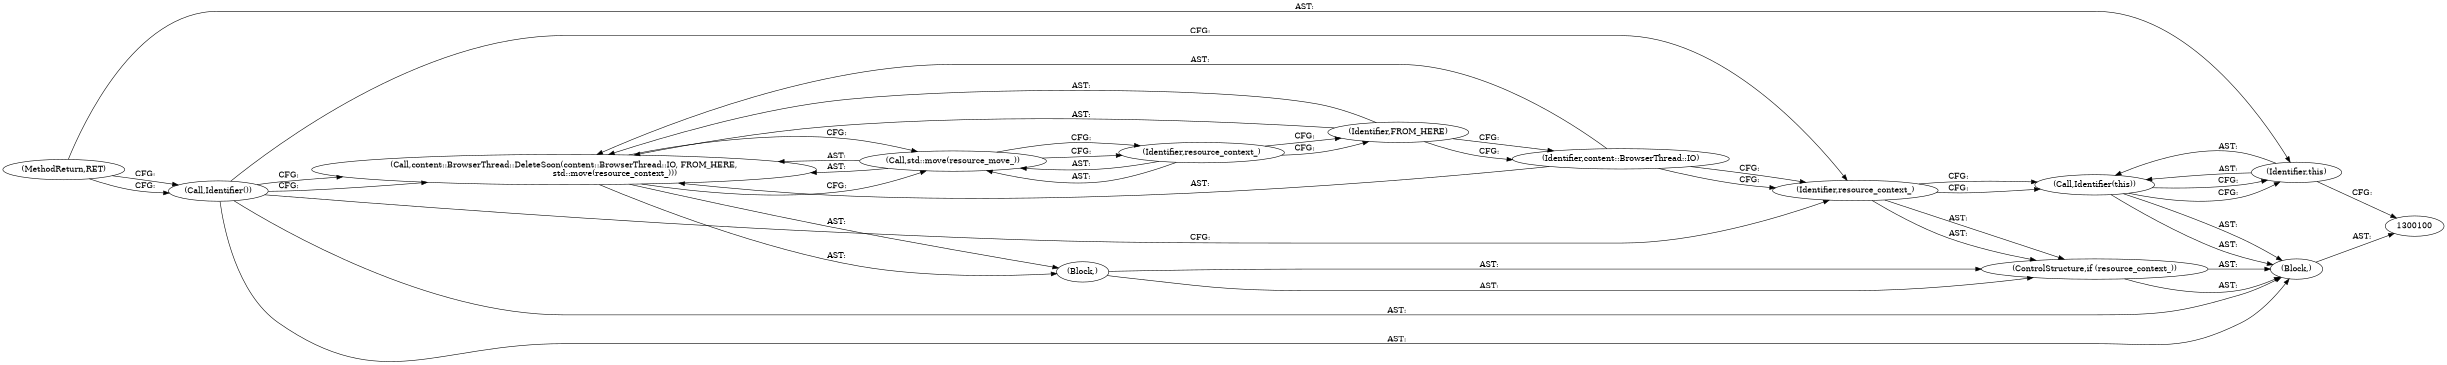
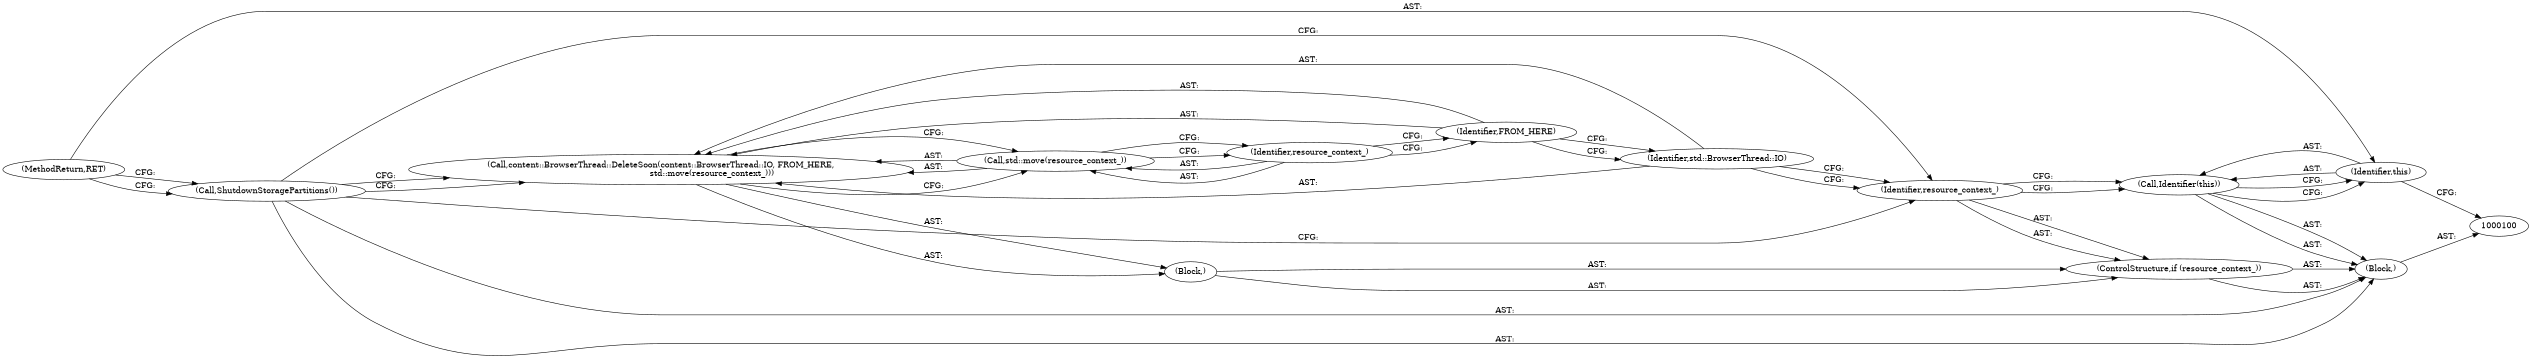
(1621, 159) -> (1717, 159)
(953, 161) -> (1056, 161)
(218, 191) -> (267, 191)
(2415, 226) -> (2499, 226)
